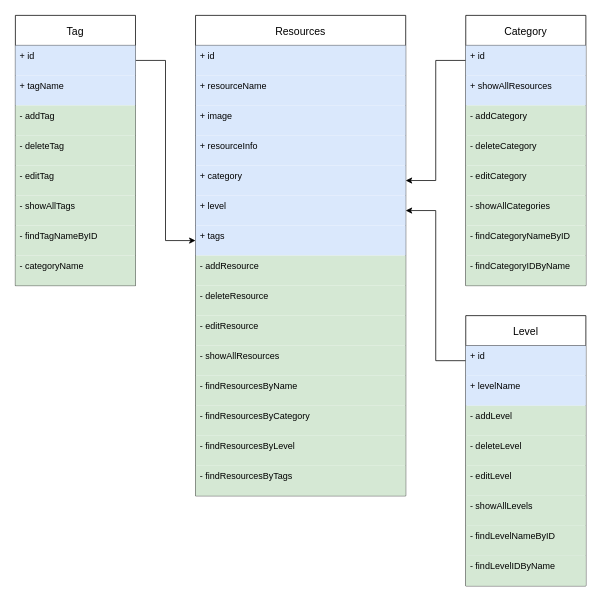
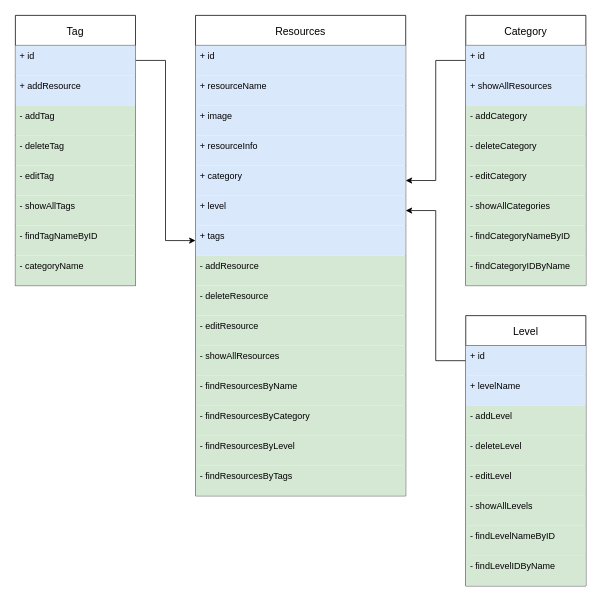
(41, 86) -> (51, 86)
